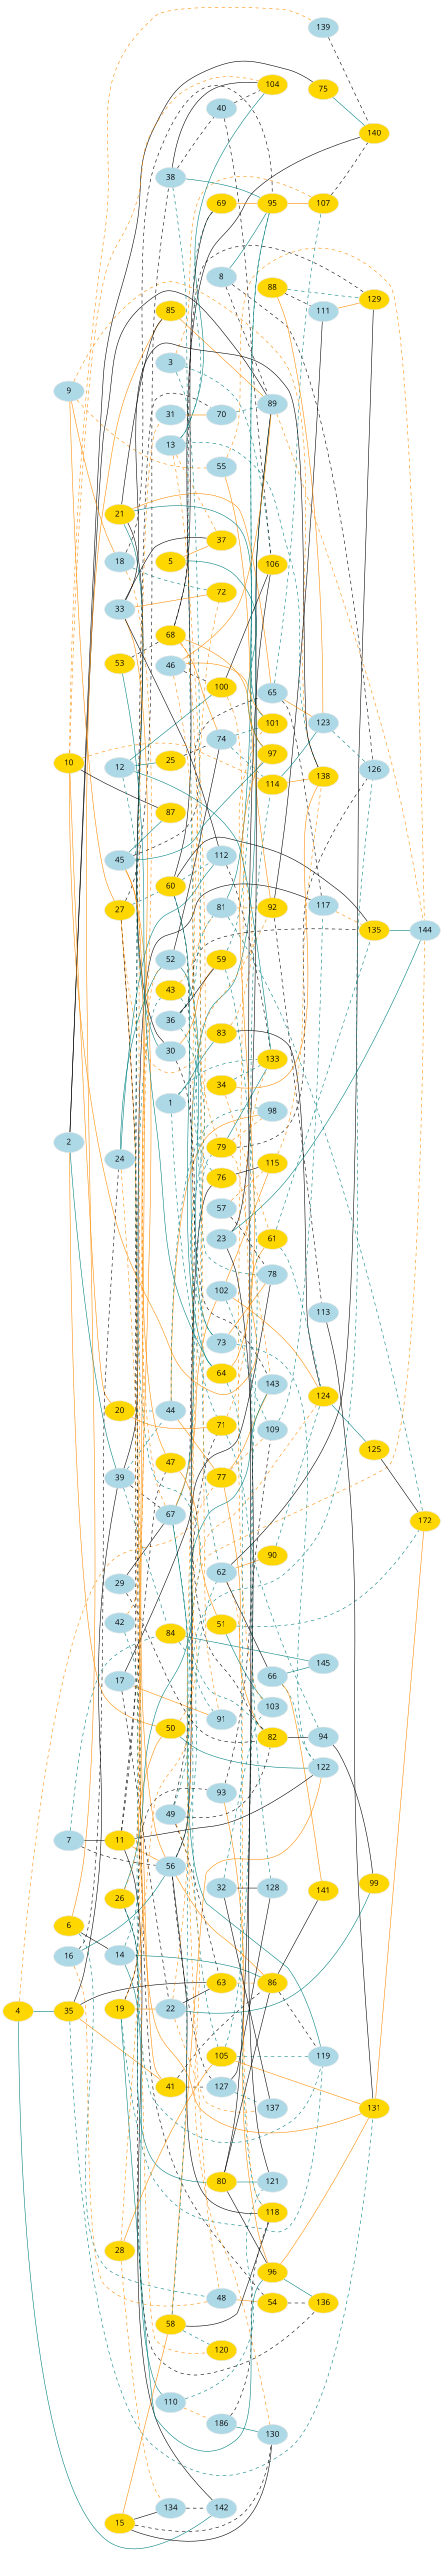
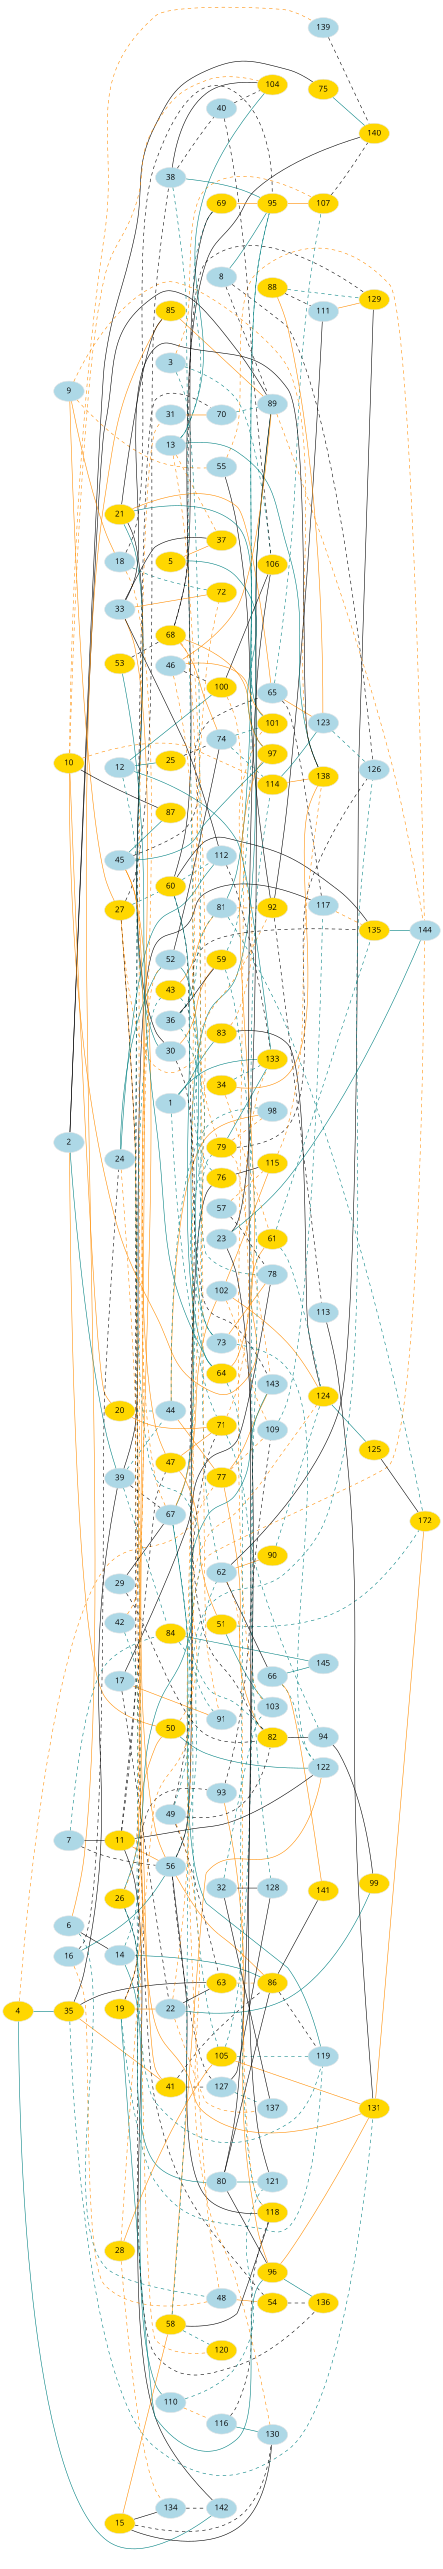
(294, 576) -> (294, 576)
(247, 613) -> (247, 613)
(197, 950) -> (197, 950)
(213, 1067) -> (213, 1067)
(246, 1361) -> (246, 1361)
none -> (199, 1442)
(69, 1926) -> (69, 1926)
(222, 2182) -> (222, 2182)
(222, 2424) -> (222, 2424)
